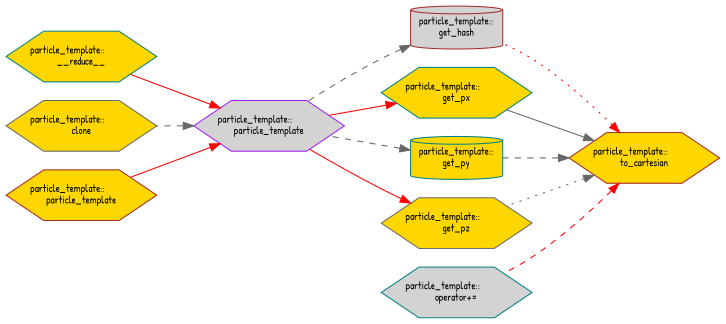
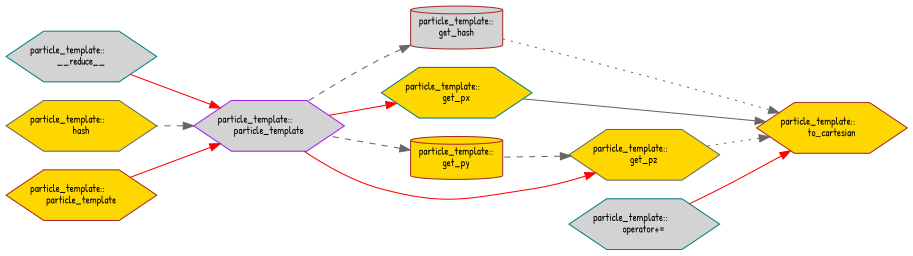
(81, 57) -> (81, 57)
(561, 79) -> (636, 73)
(81, 126) -> (81, 126)
(457, 158) -> (457, 158)
(531, 158) -> (532, 157)
(561, 236) -> (736, 181)
